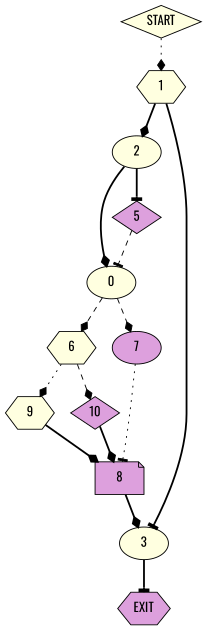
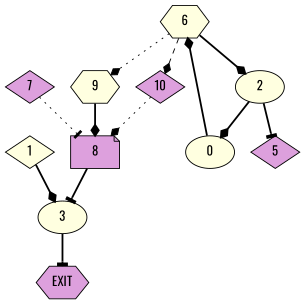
(161, 22) -> none
(161, 87) -> (30, 152)
(151, 115) -> (218, 51)
(125, 246) -> none
(95, 310) -> (198, 92)
(122, 310) -> none
(187, 315) -> (43, 178)
(137, 348) -> (30, 87)
(105, 439) -> (135, 113)
(130, 506) -> (80, 183)
